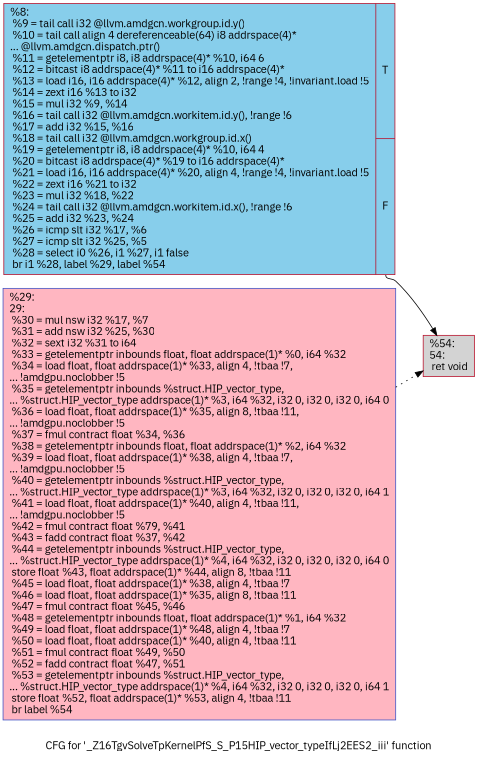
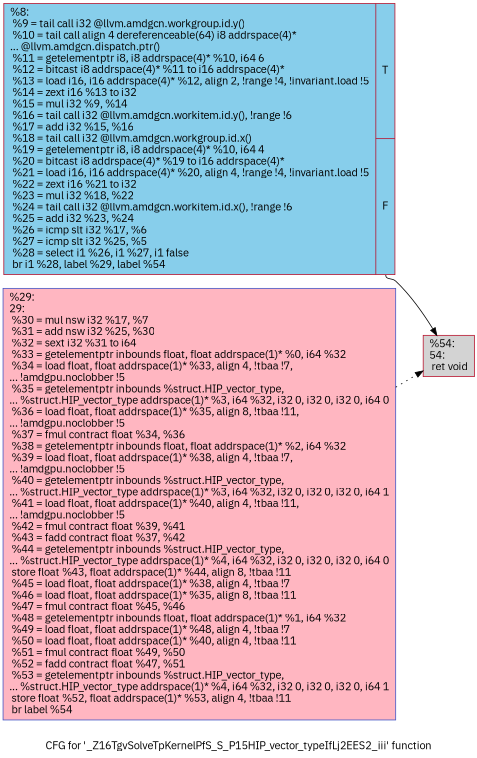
(100, 253) -> (100, 253)
(97, 527) -> (97, 527)
